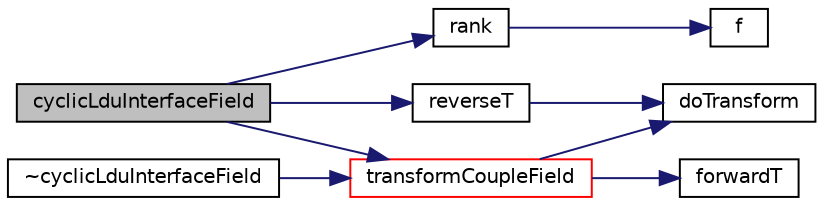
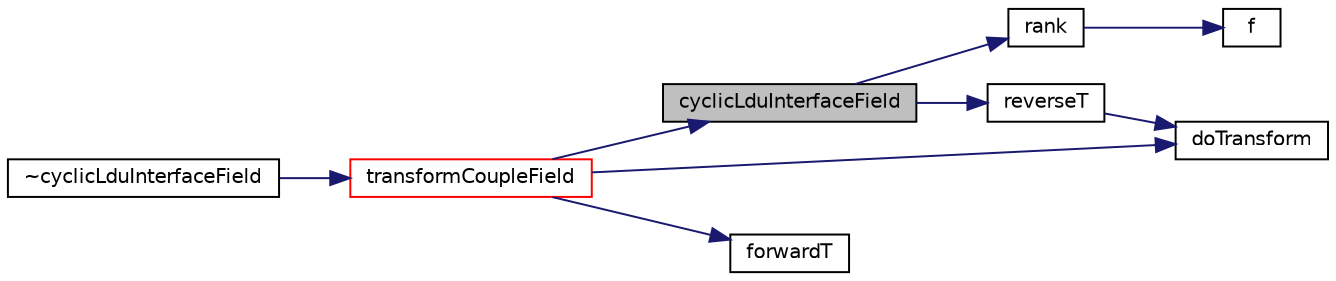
(298, 138) -> (621, 143)
